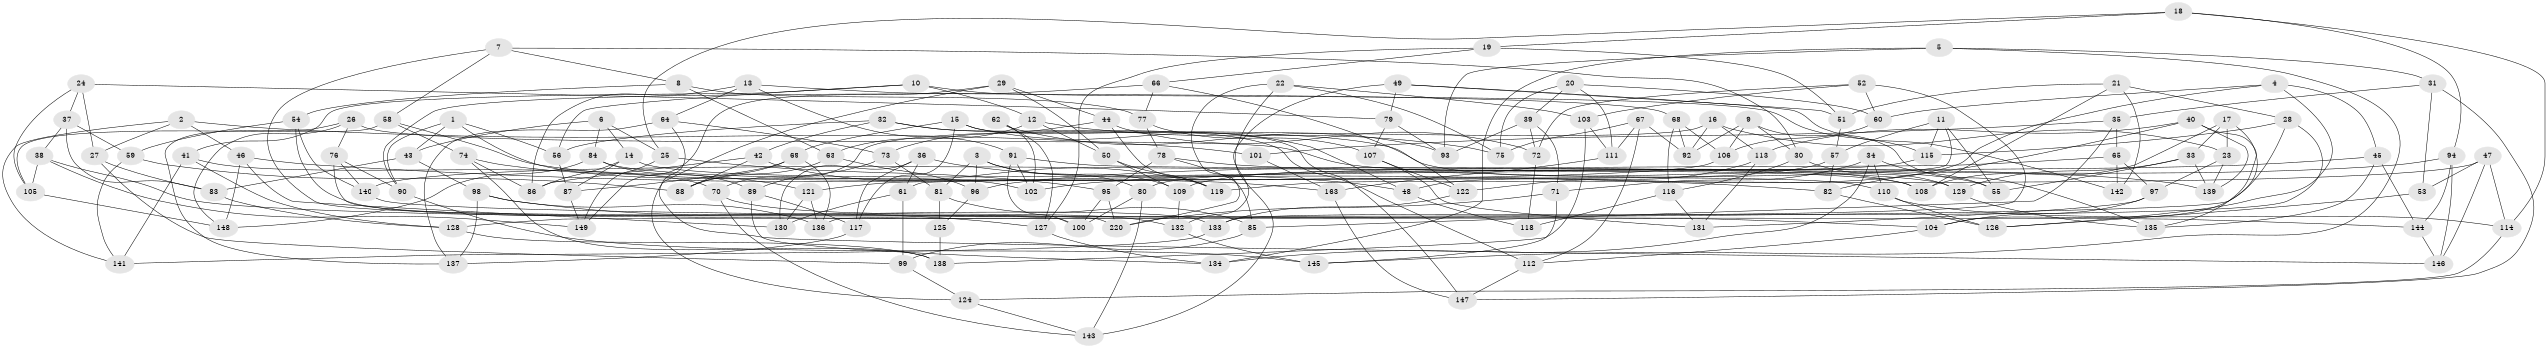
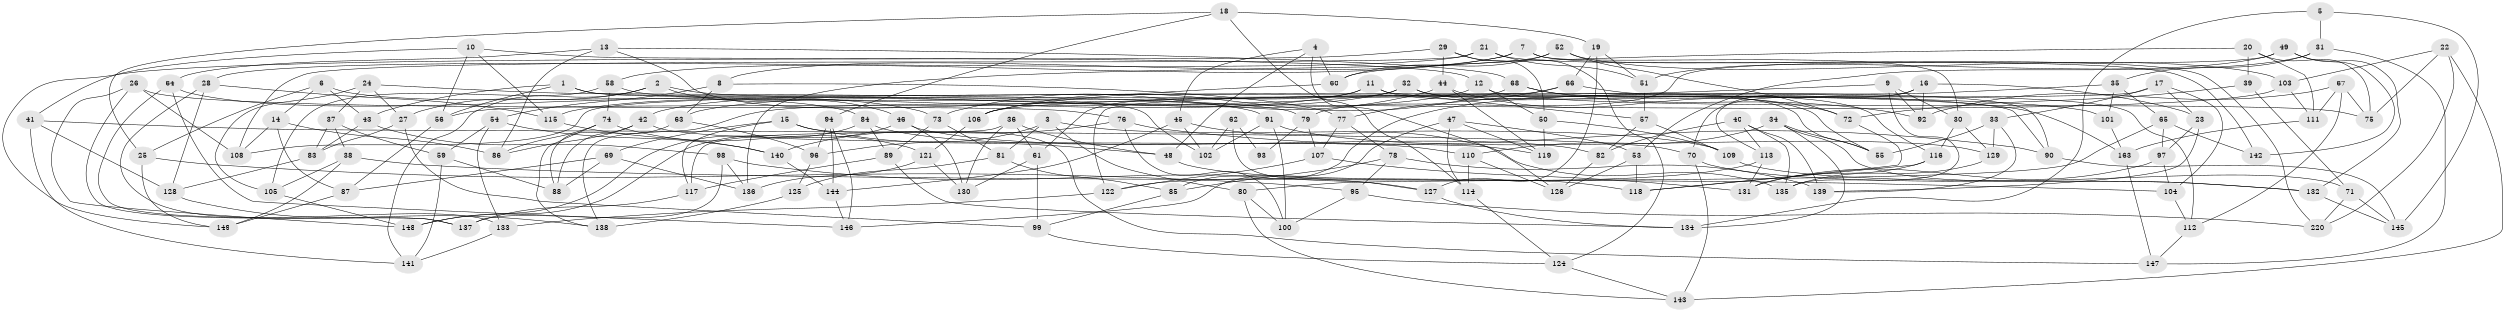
(1603, 60) -> none
(1472, 144) -> none
none -> (1636, 171)
